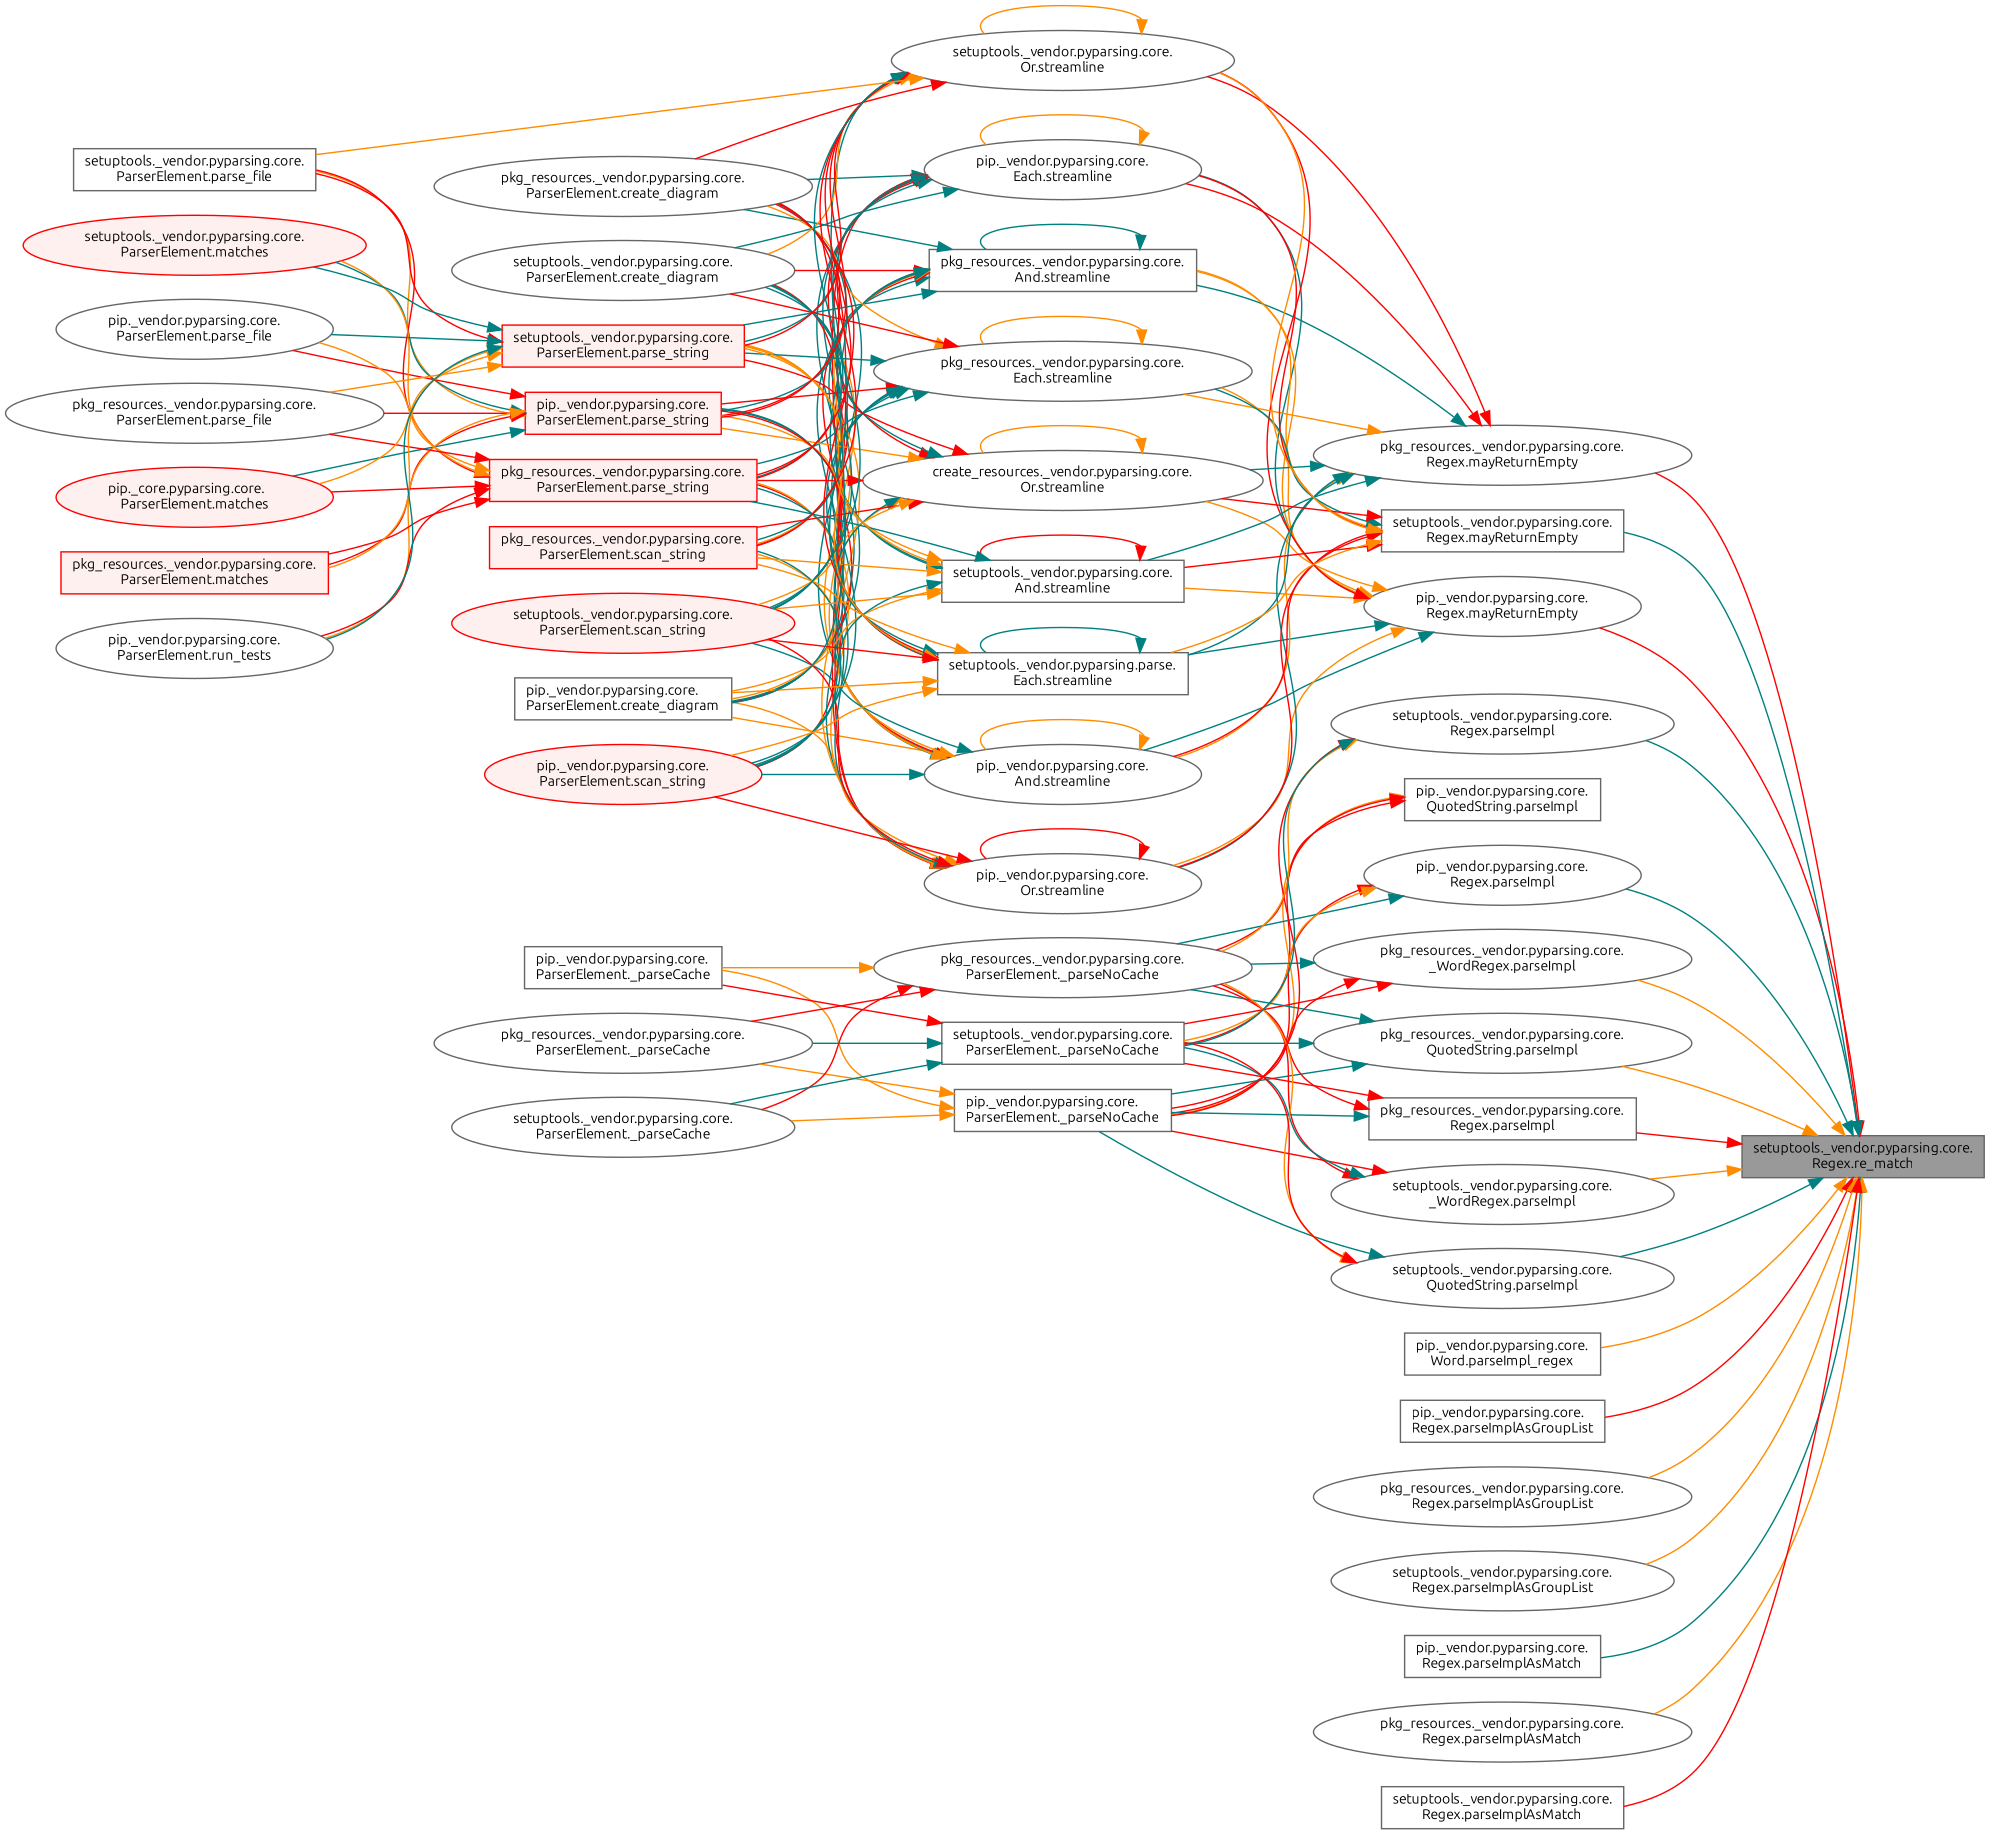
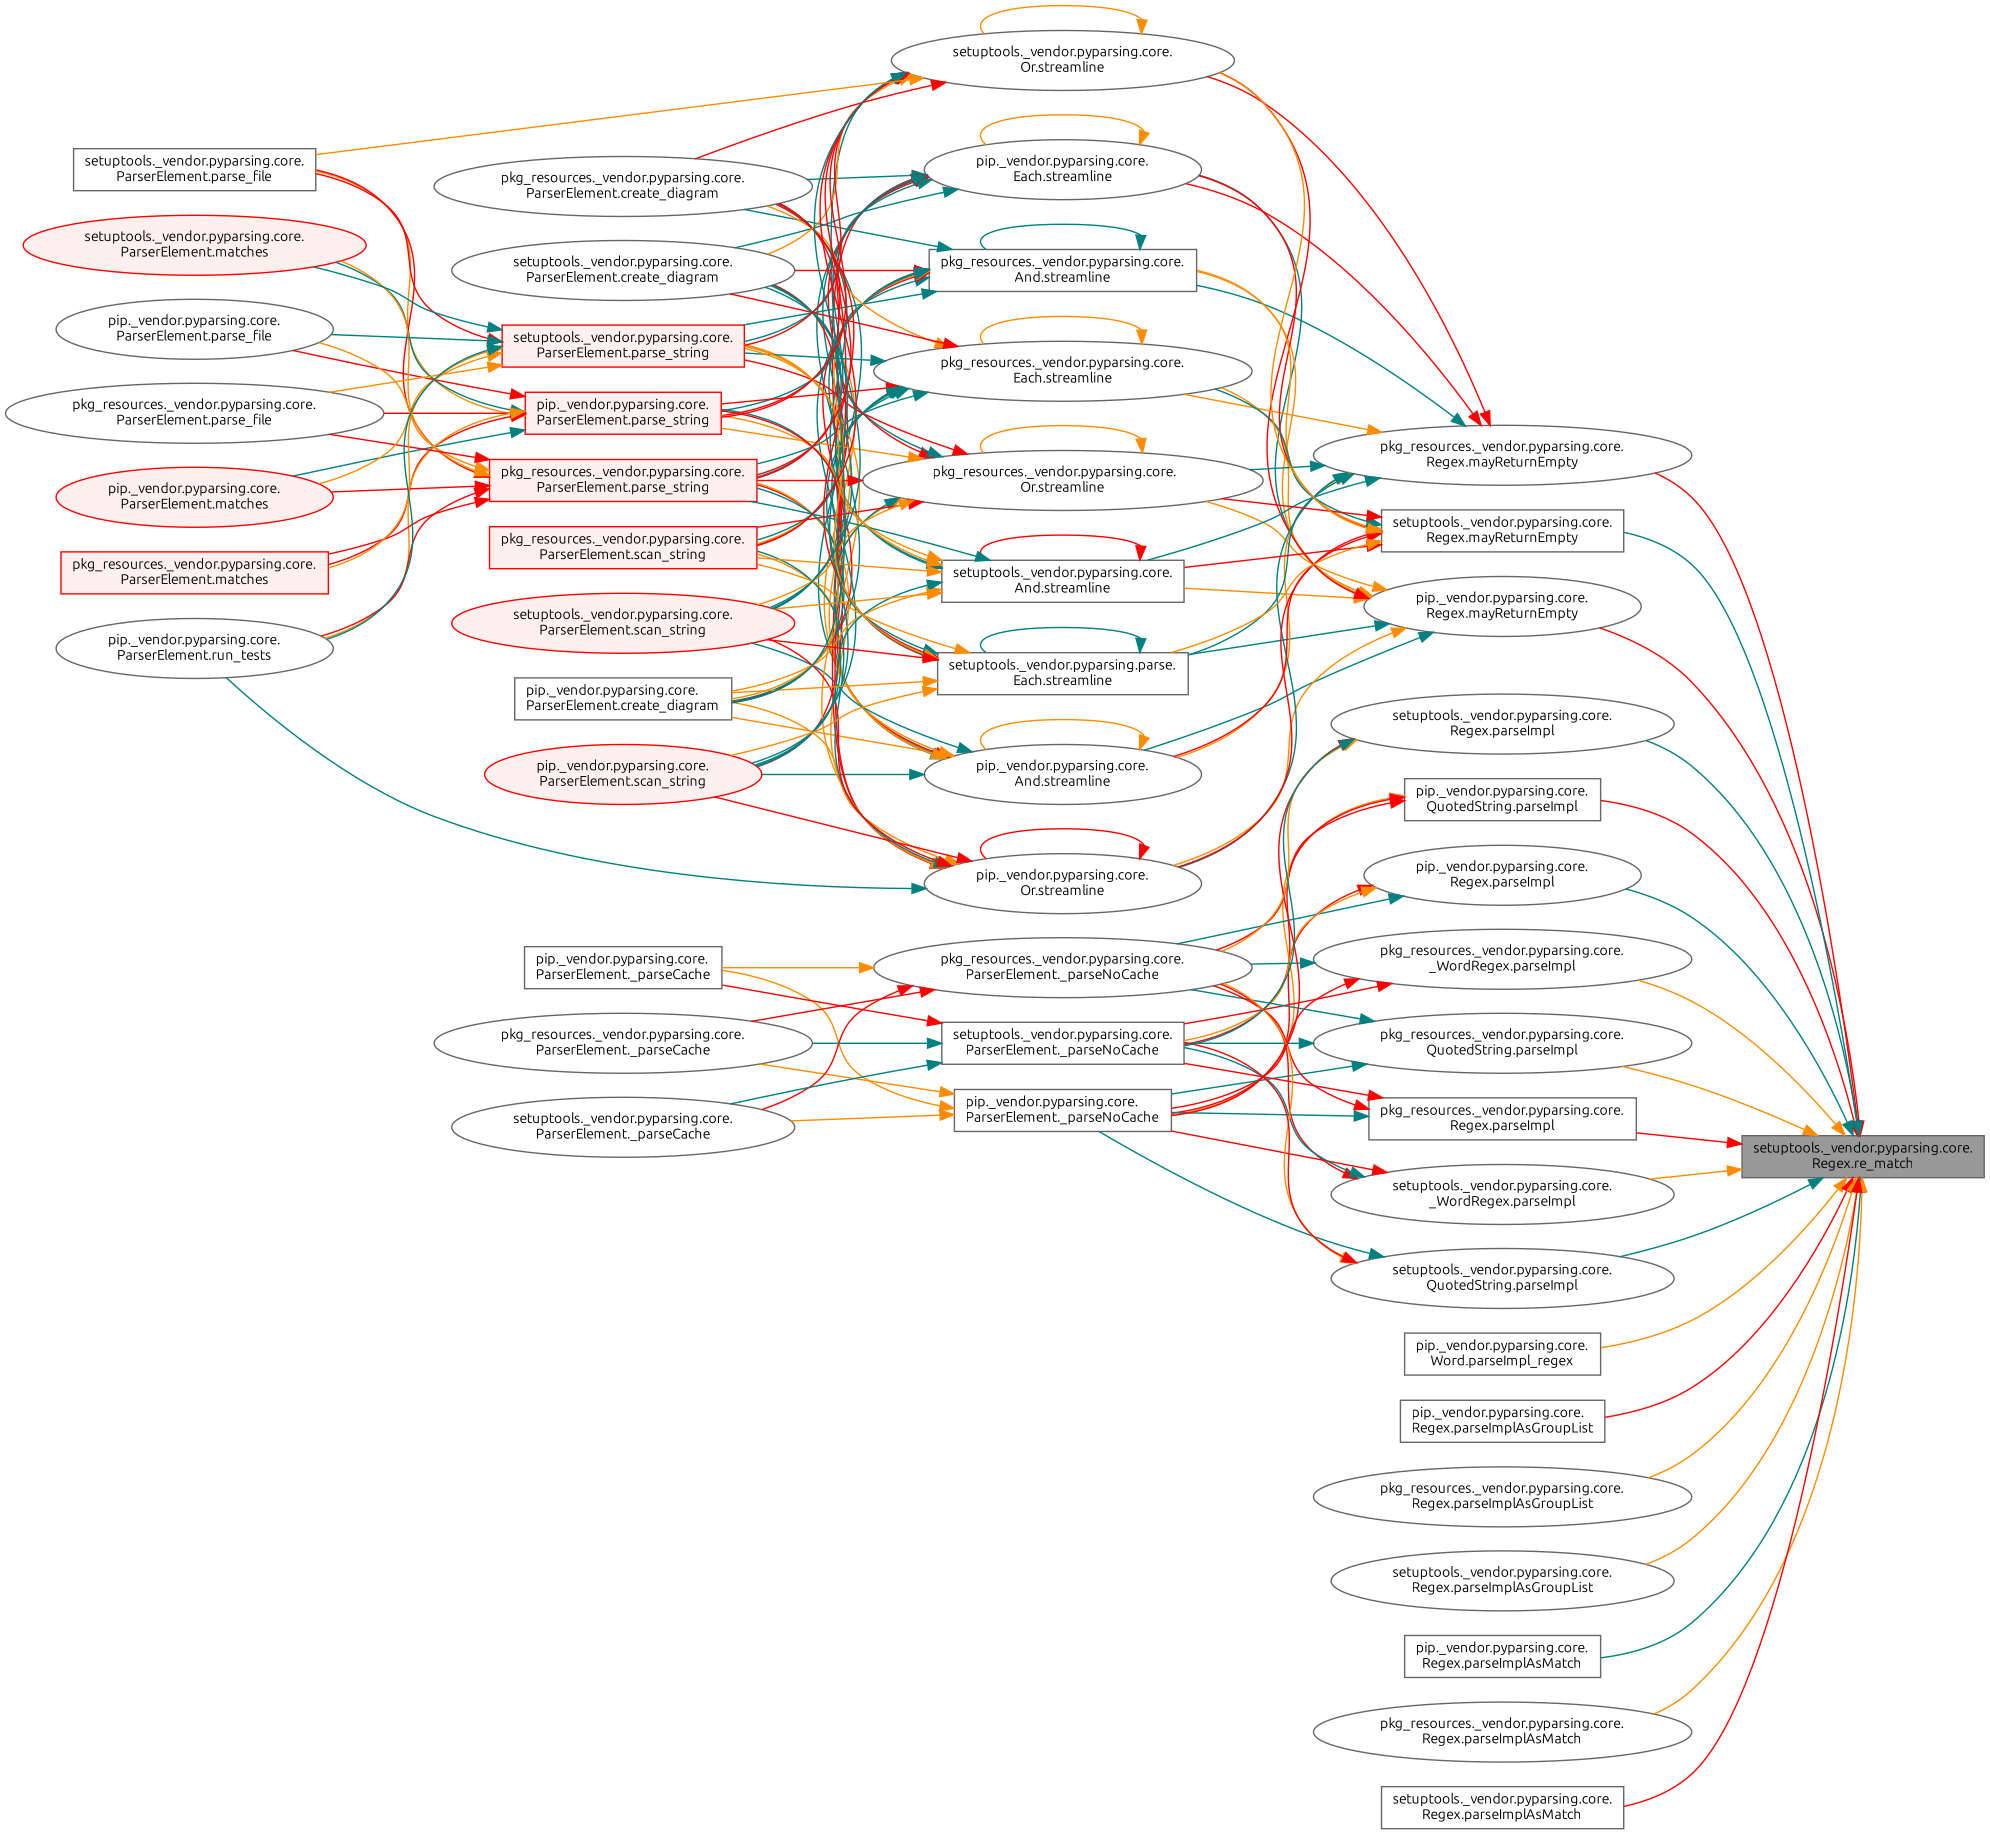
(1063, 480) -> (1063, 480)
(195, 497) -> (195, 497)
(842, 623) -> (546, 850)
none -> (1771, 922)
